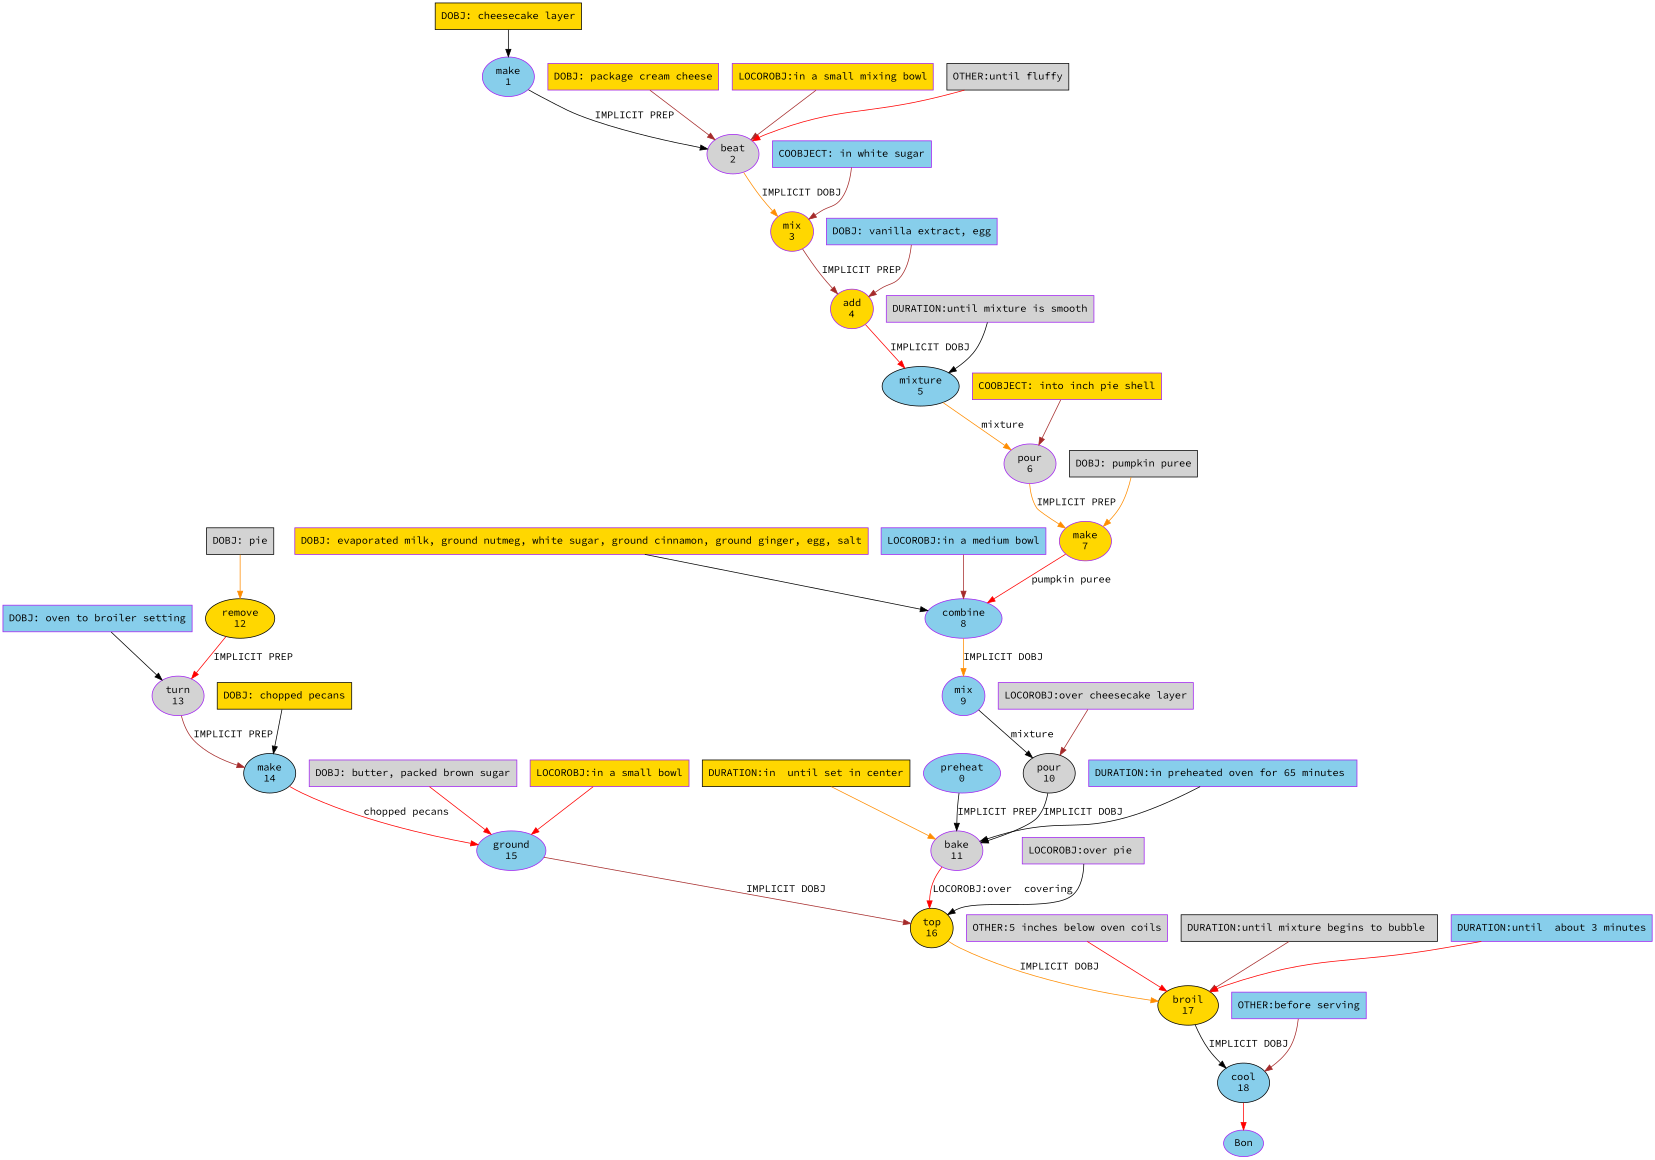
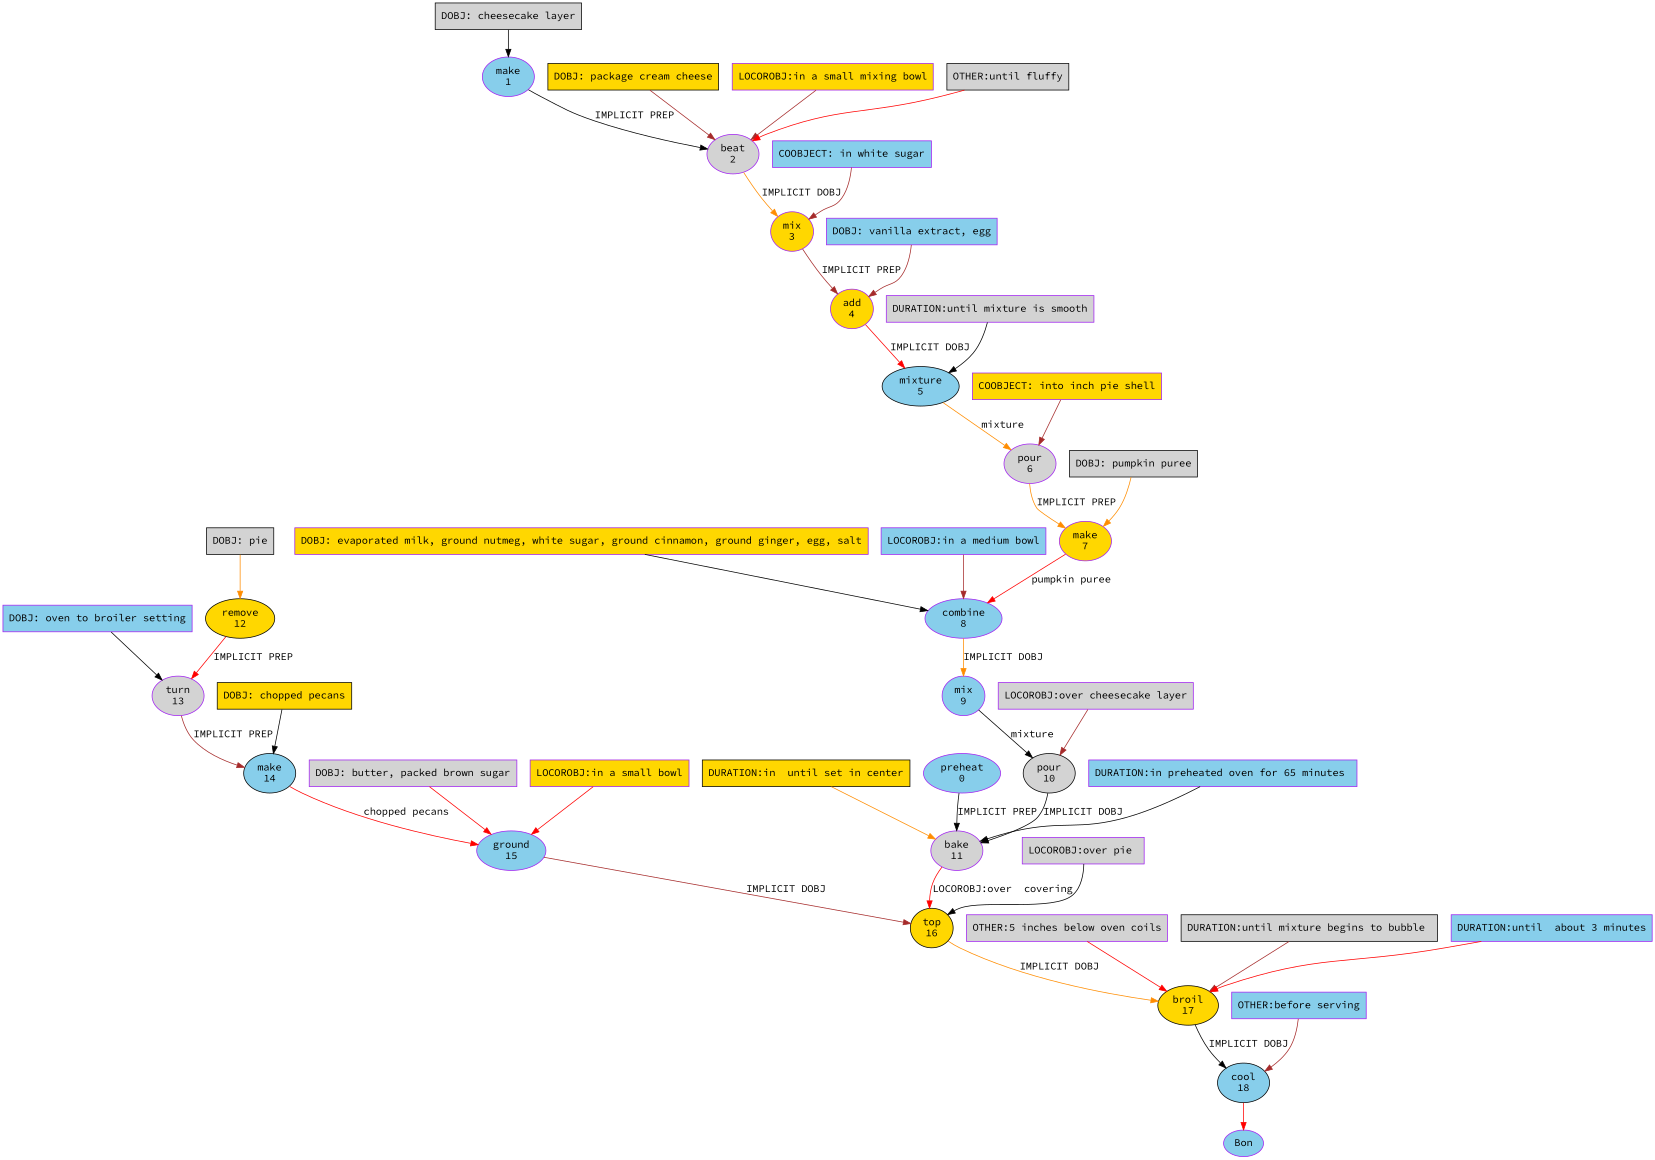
(508, 16) -> (508, 16)
(633, 77) -> (633, 77)
